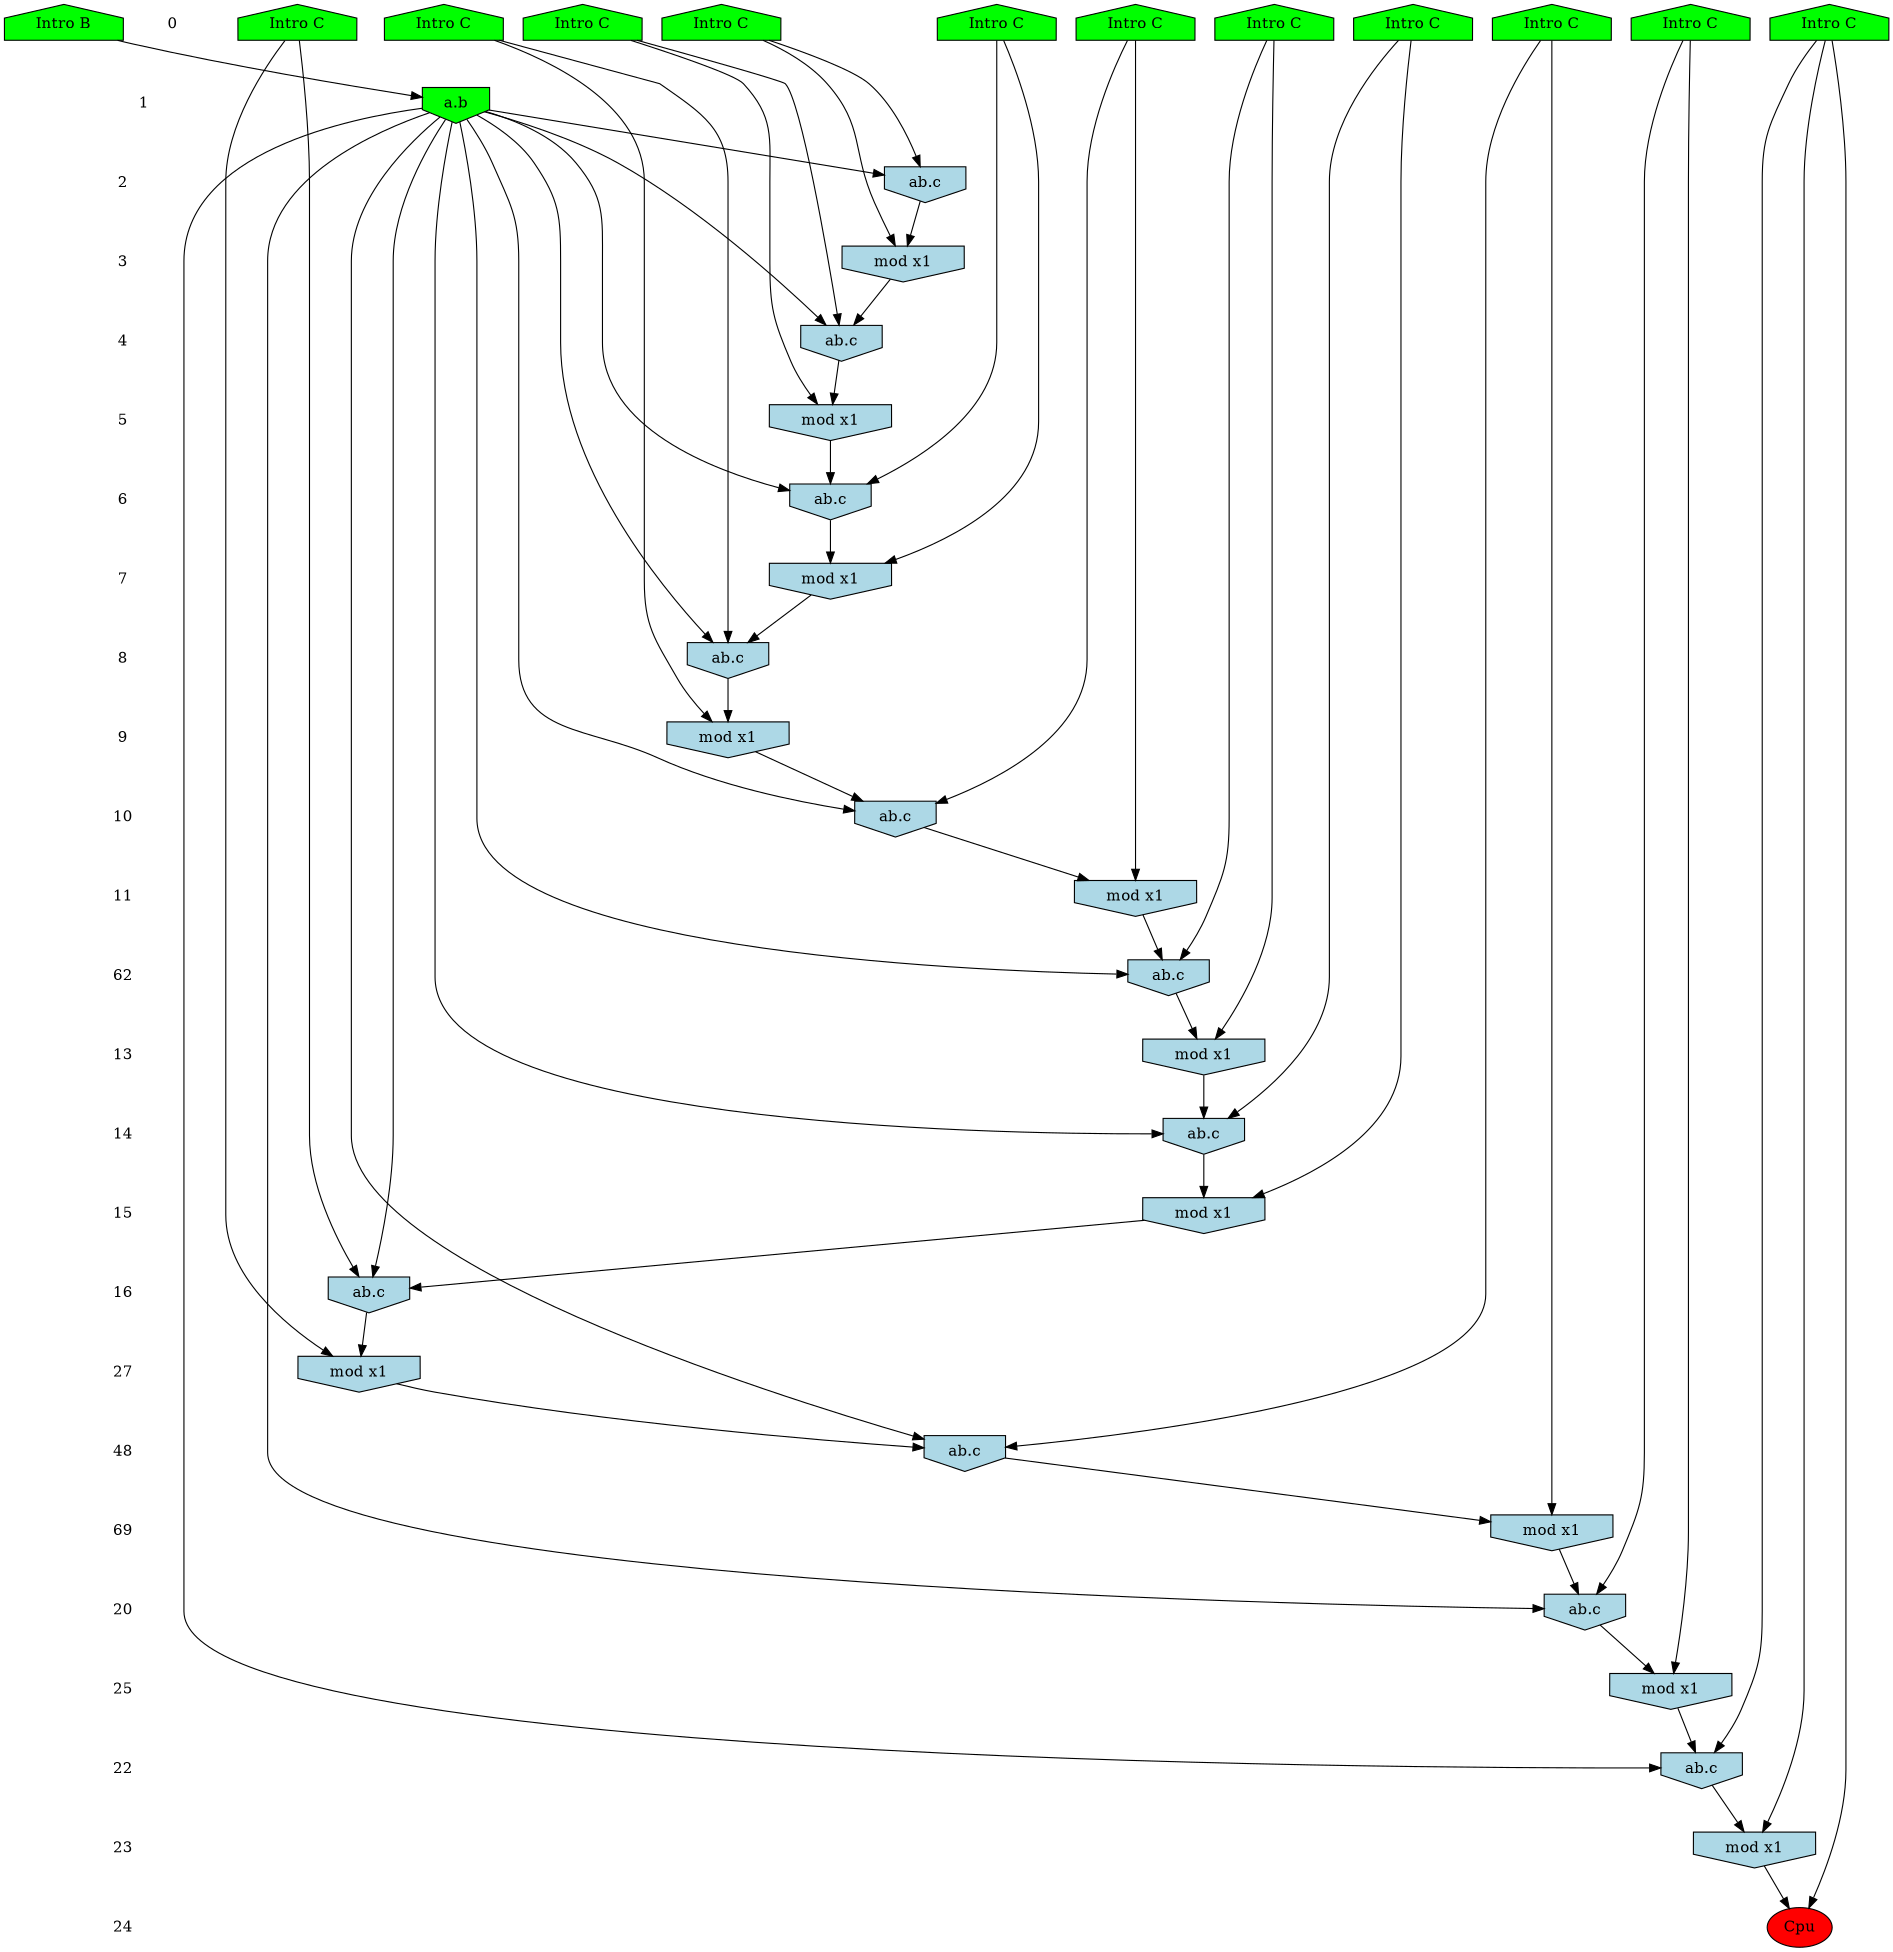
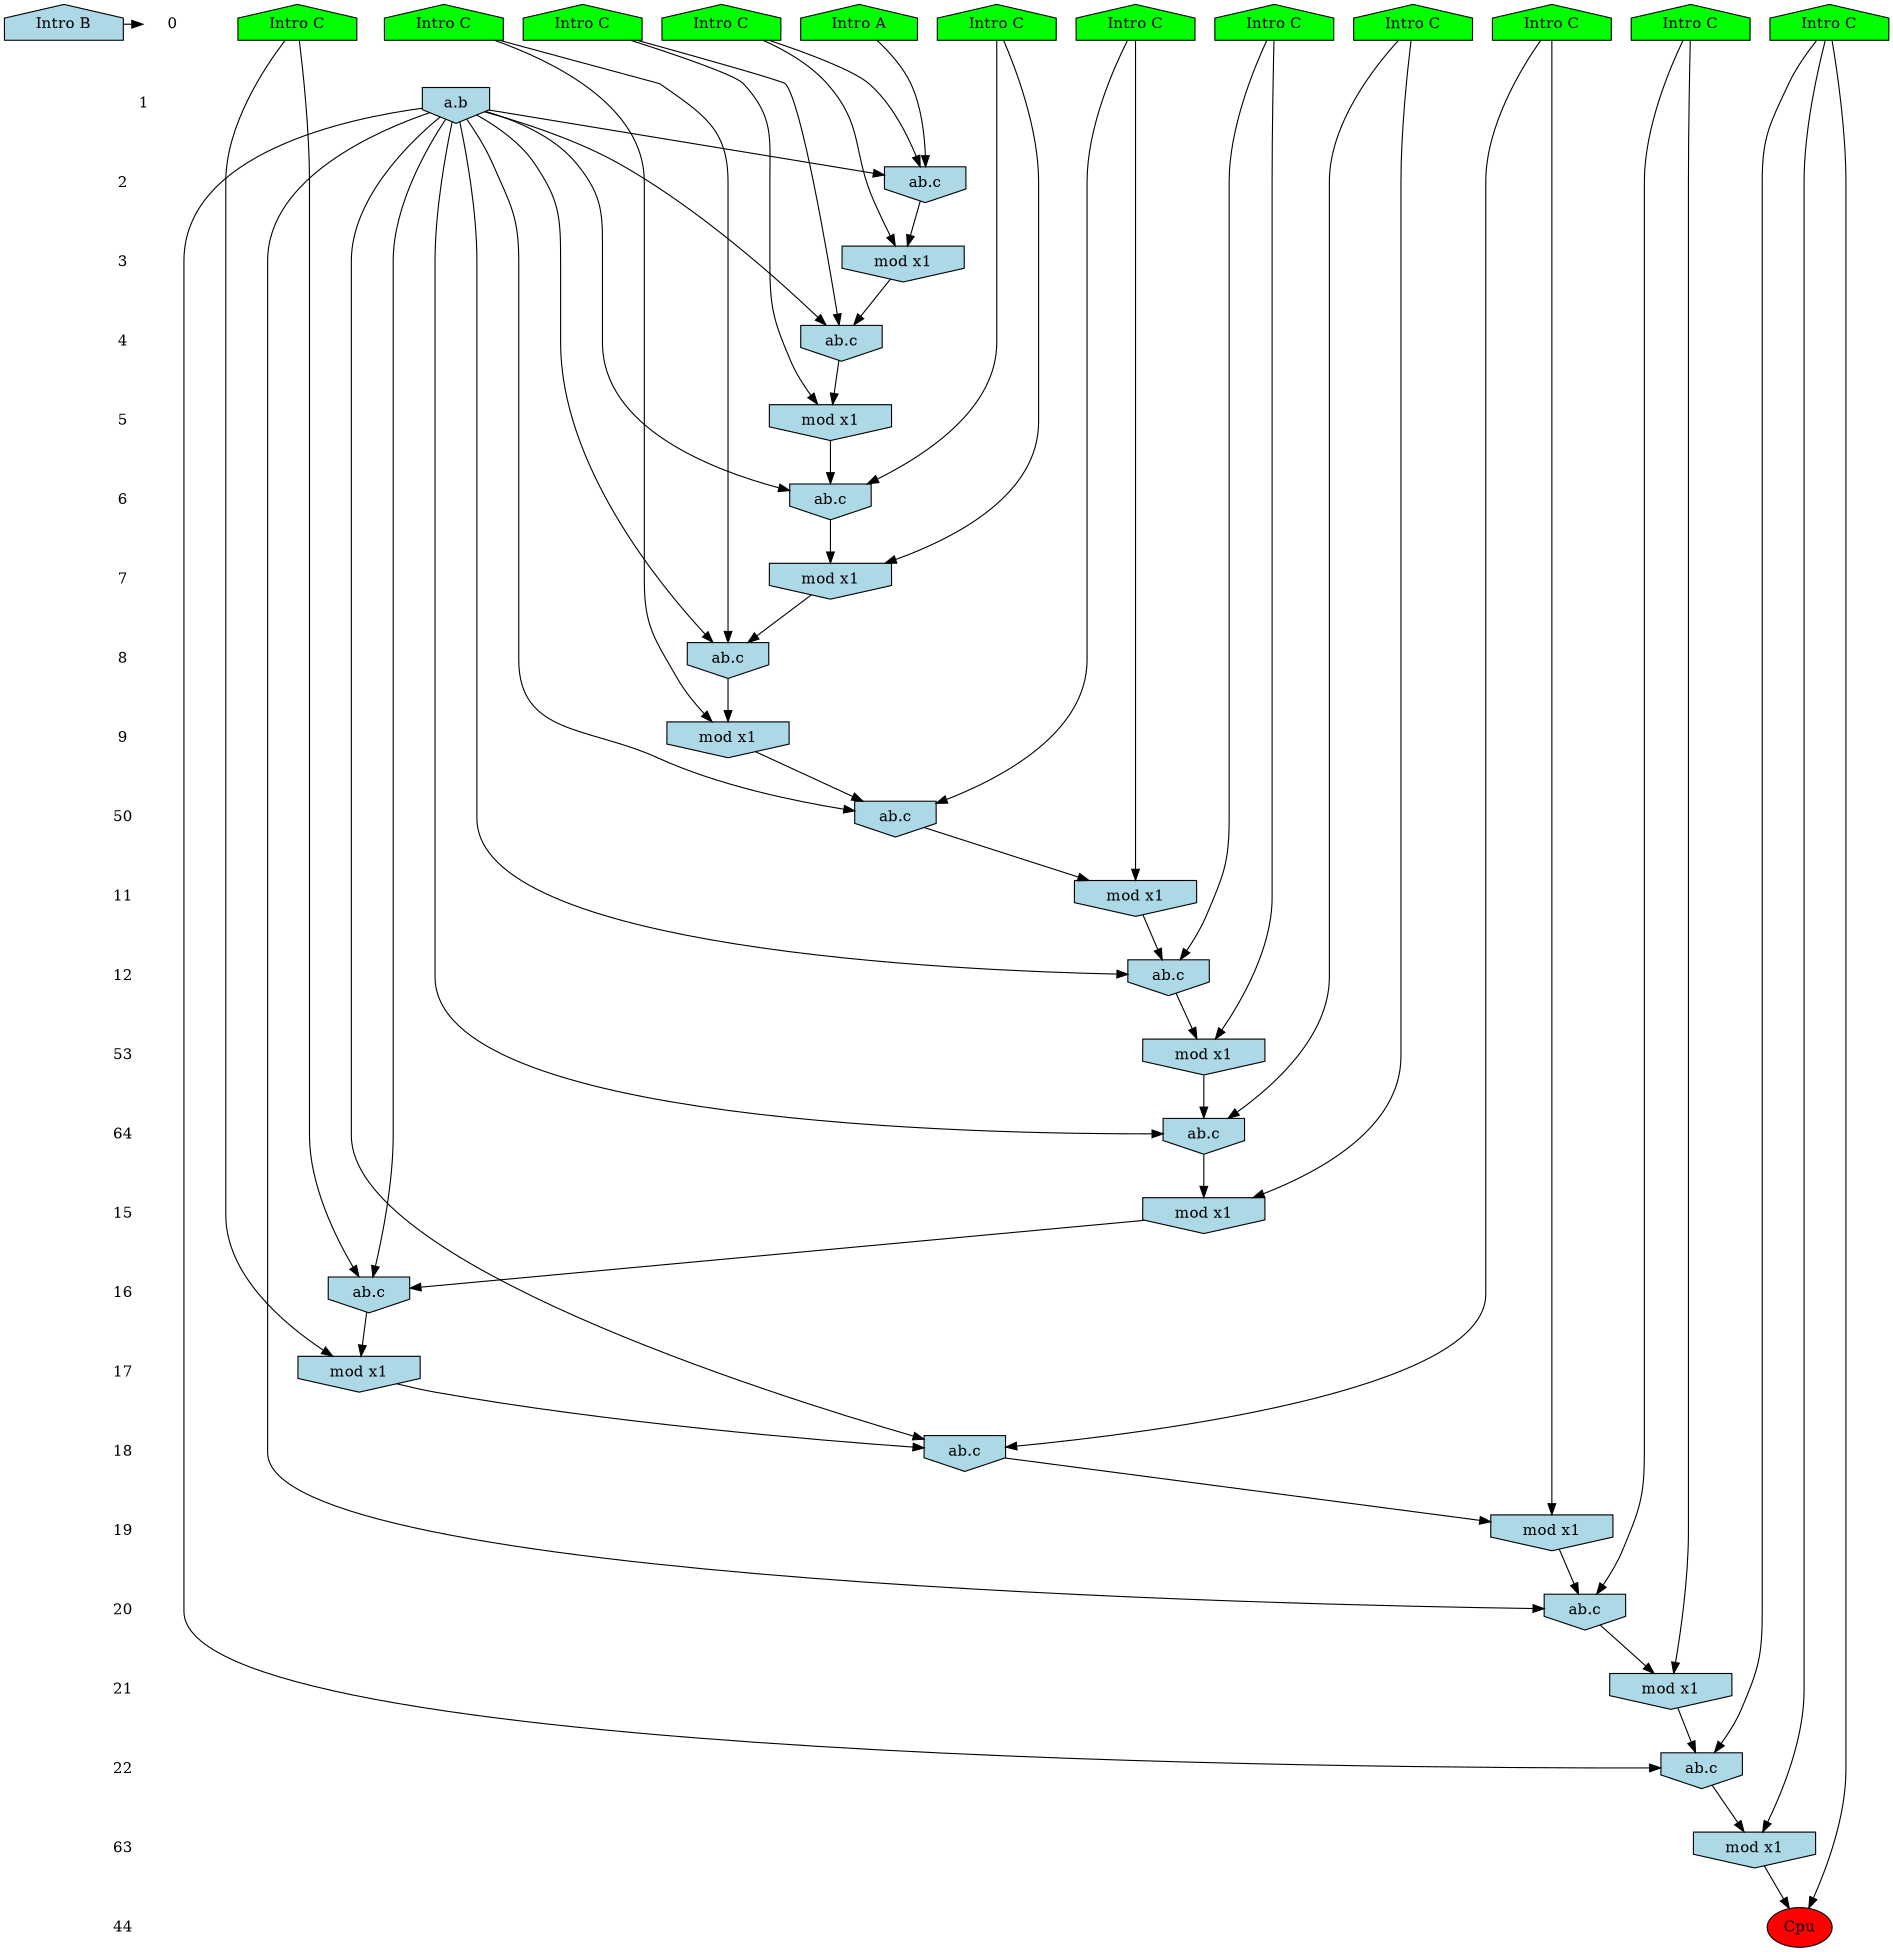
(64, 24) -> (64, 24)
none -> (859, 24)
(257, 69) -> (128, 24)
(456, 104) -> (456, 104)
(123, 817) -> (123, 817)
(123, 976) -> (123, 976)
(123, 1055) -> (123, 1055)
(123, 1134) -> (123, 1134)
(123, 1372) -> (123, 1372)
(123, 1452) -> (123, 1452)
(123, 1531) -> (123, 1531)
(123, 1690) -> (123, 1690)
(123, 1848) -> (123, 1848)
(123, 1927) -> (123, 1927)
